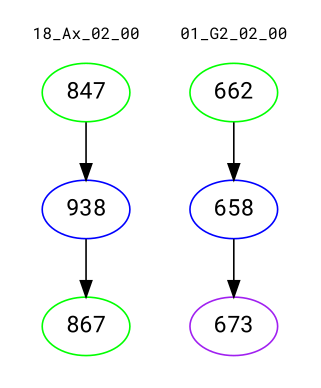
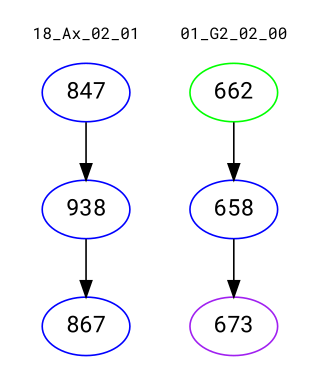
(87, 35) -> (87, 35)
(86, 93) -> (86, 93)
(86, 326) -> (86, 326)
